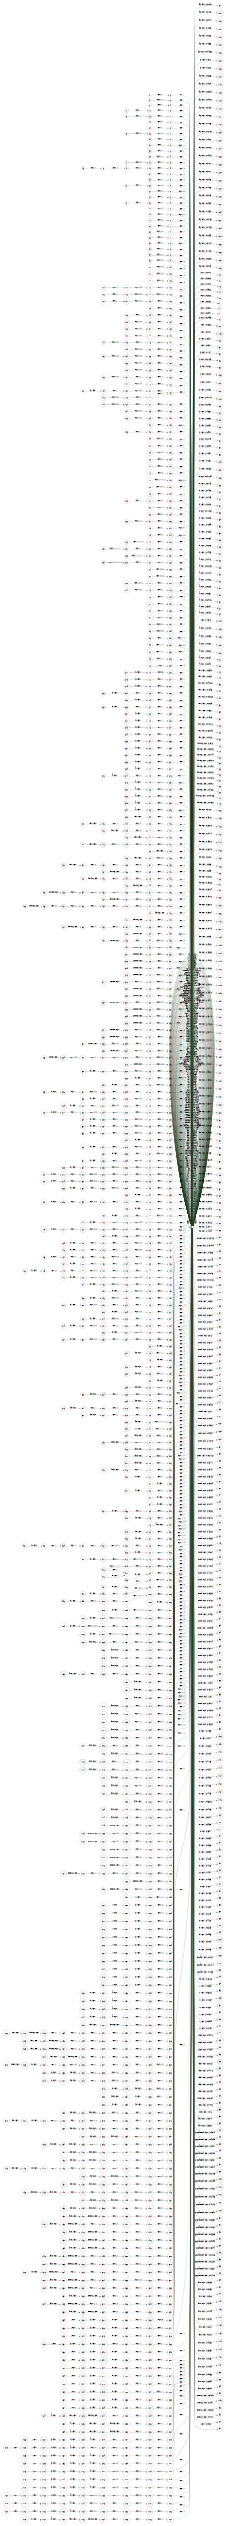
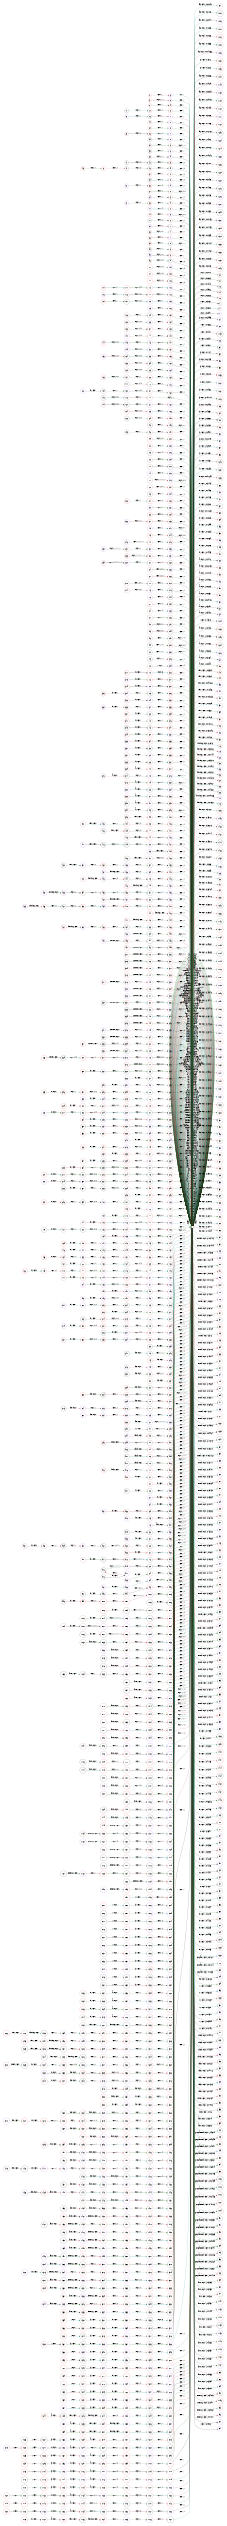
(160, 396) -> (192, 795)
(115, 1571) -> (115, 1575)
